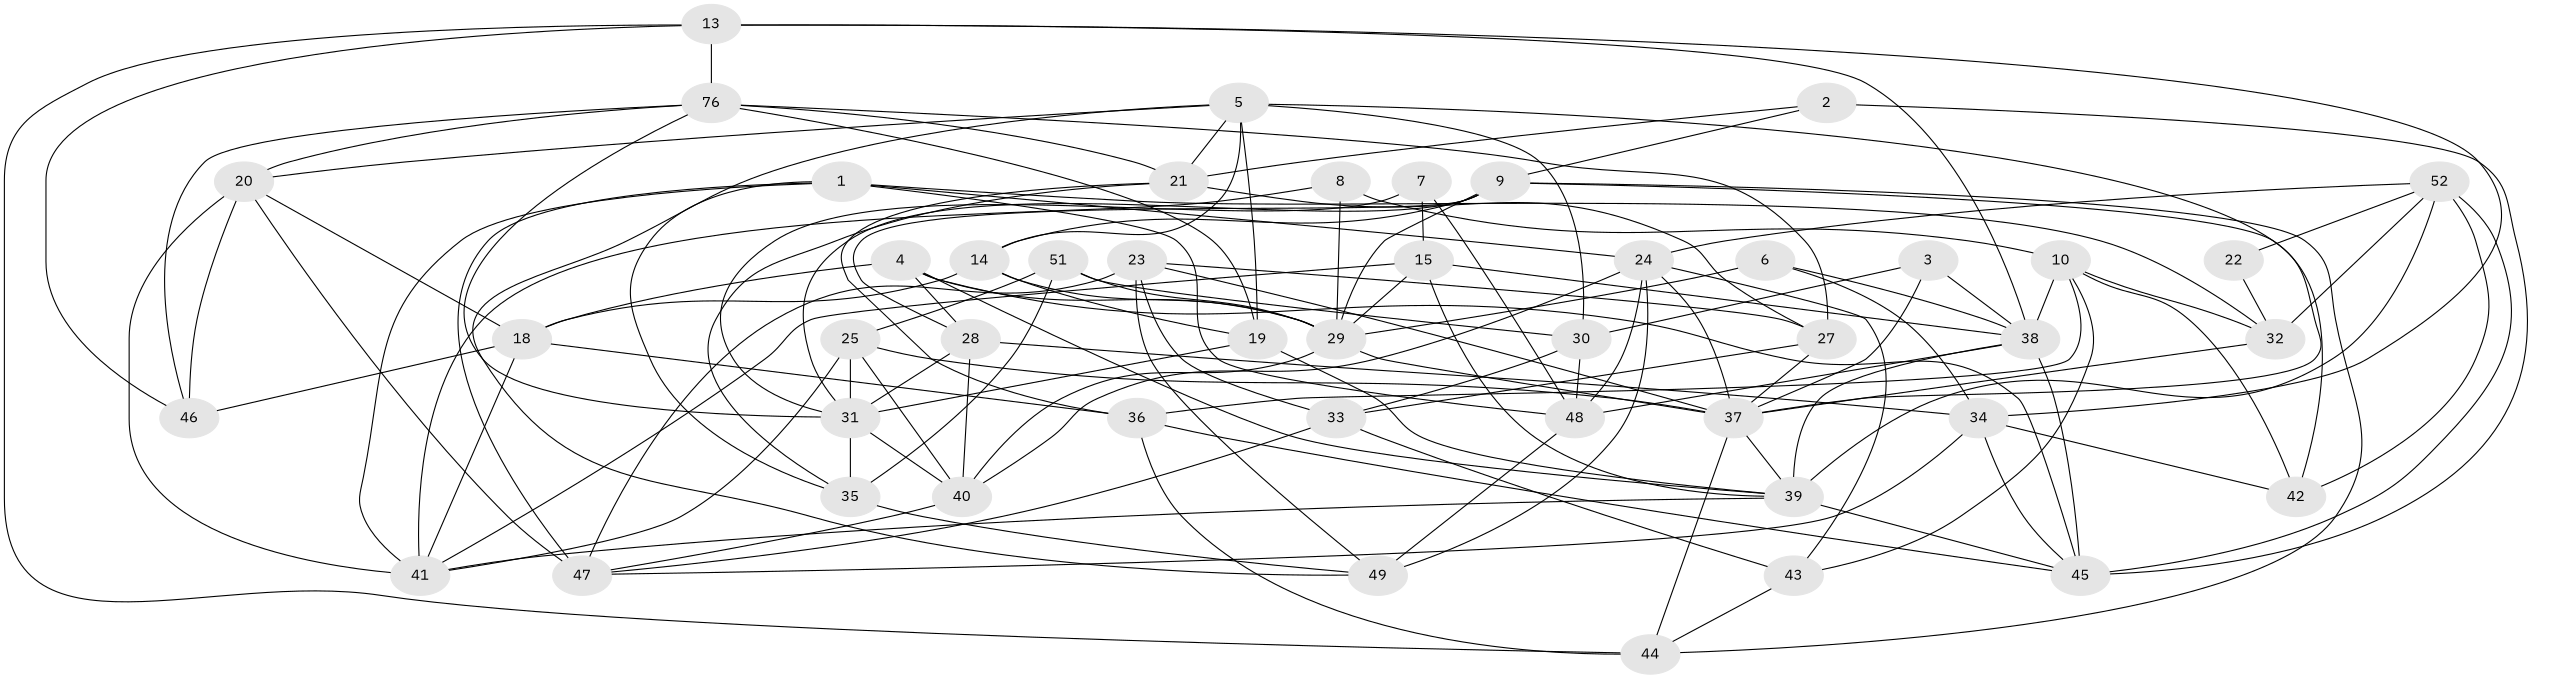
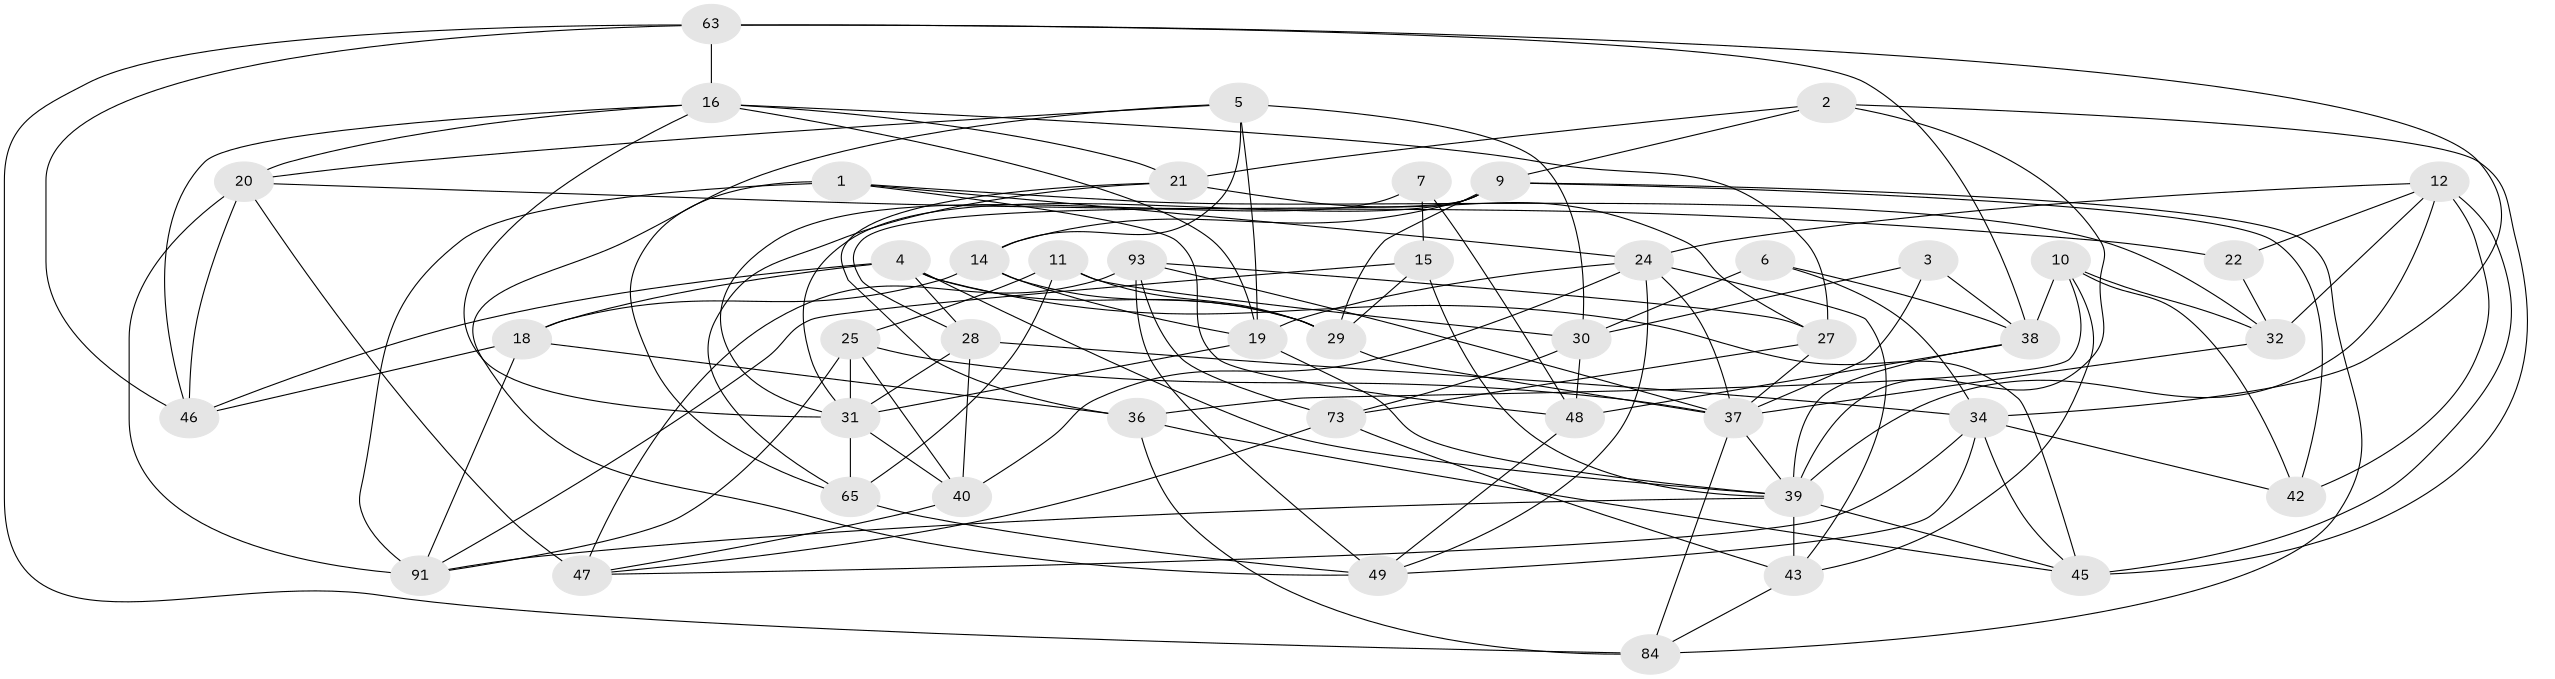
(711, 24) -> (711, 24)
(711, 103) -> (711, 103)
(1209, 142) -> none
(1341, 182) -> none
(2440, 182) -> (2440, 182)
(2120, 184) -> none
(483, 249) -> none
(1058, 260) -> (1058, 260)
(1137, 260) -> (1137, 260)
(383, 261) -> (1482, 210)
(1713, 298) -> none
none -> (537, 308)
(1487, 315) -> (1690, 293)
none -> (2104, 329)
(1627, 345) -> (1420, 290)
(1091, 386) -> none
(1336, 418) -> (1336, 418)
(2067, 455) -> none
(850, 497) -> (850, 497)
none -> (1794, 536)
none -> (1701, 553)
(420, 576) -> (420, 576)
(1650, 654) -> (1650, 654)
